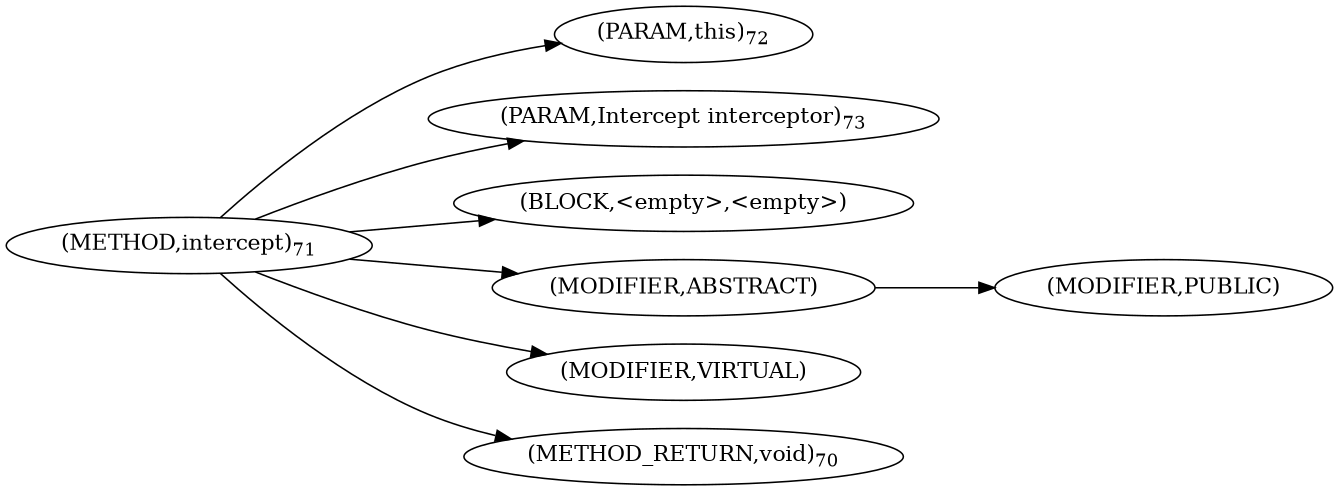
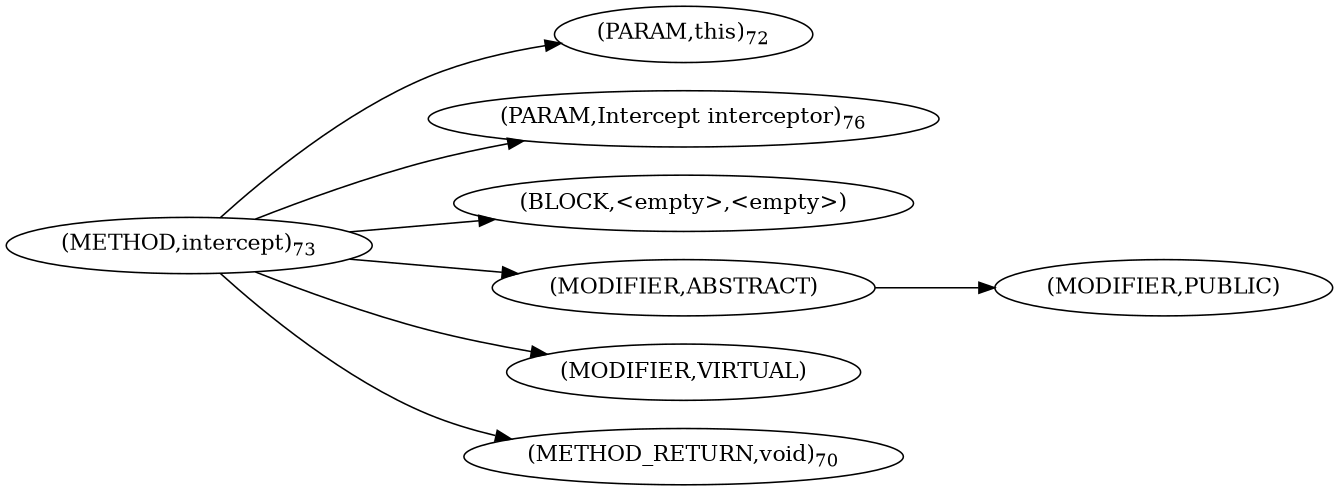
(855, 117) -> (855, 117)
(305, 243) -> (305, 243)
